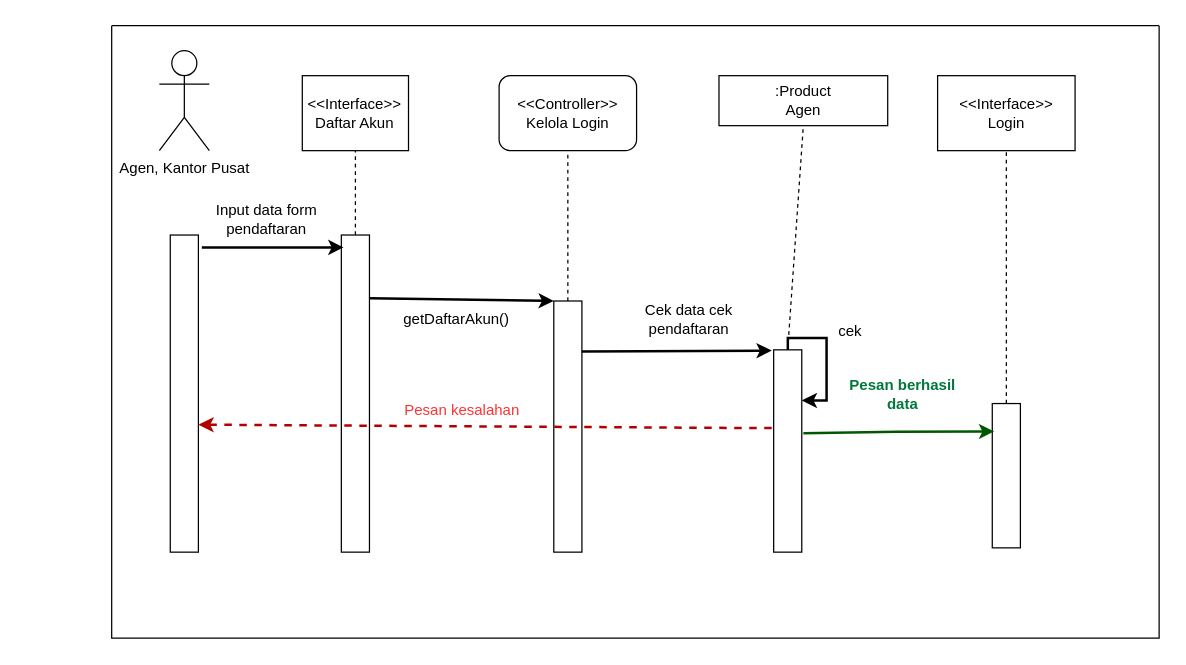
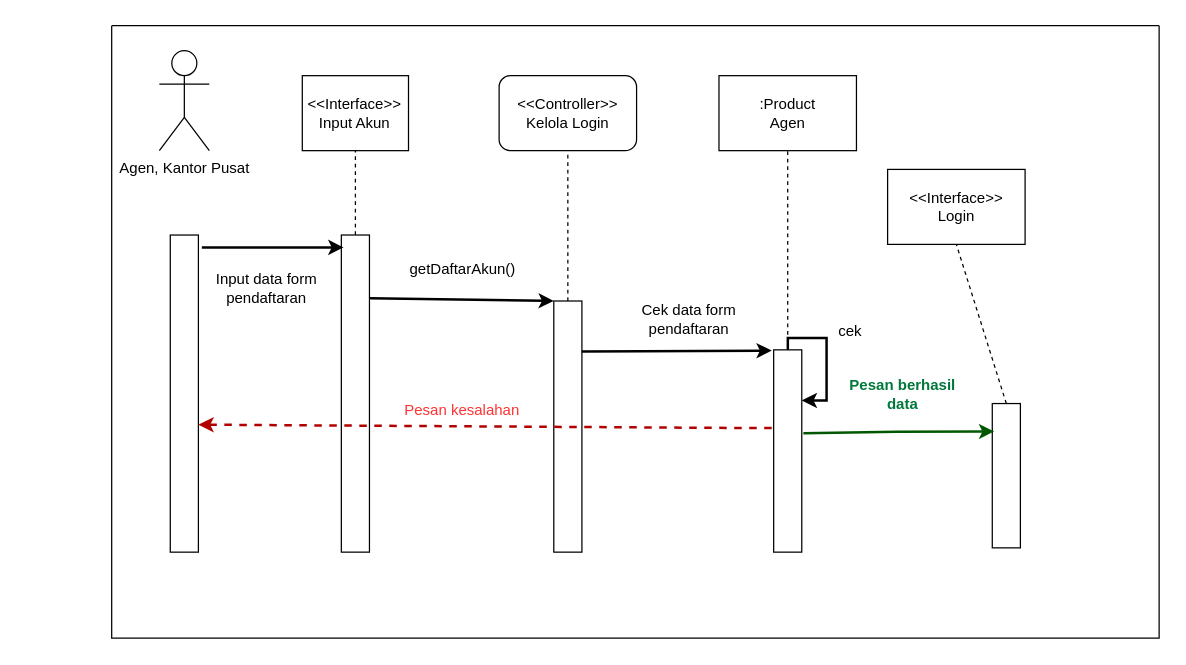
(804, 101) -> (788, 113)
(355, 113) -> (355, 113)
(1007, 113) -> (957, 207)
(267, 219) -> (267, 288)
(457, 319) -> (463, 269)
(689, 319) -> (689, 319)
